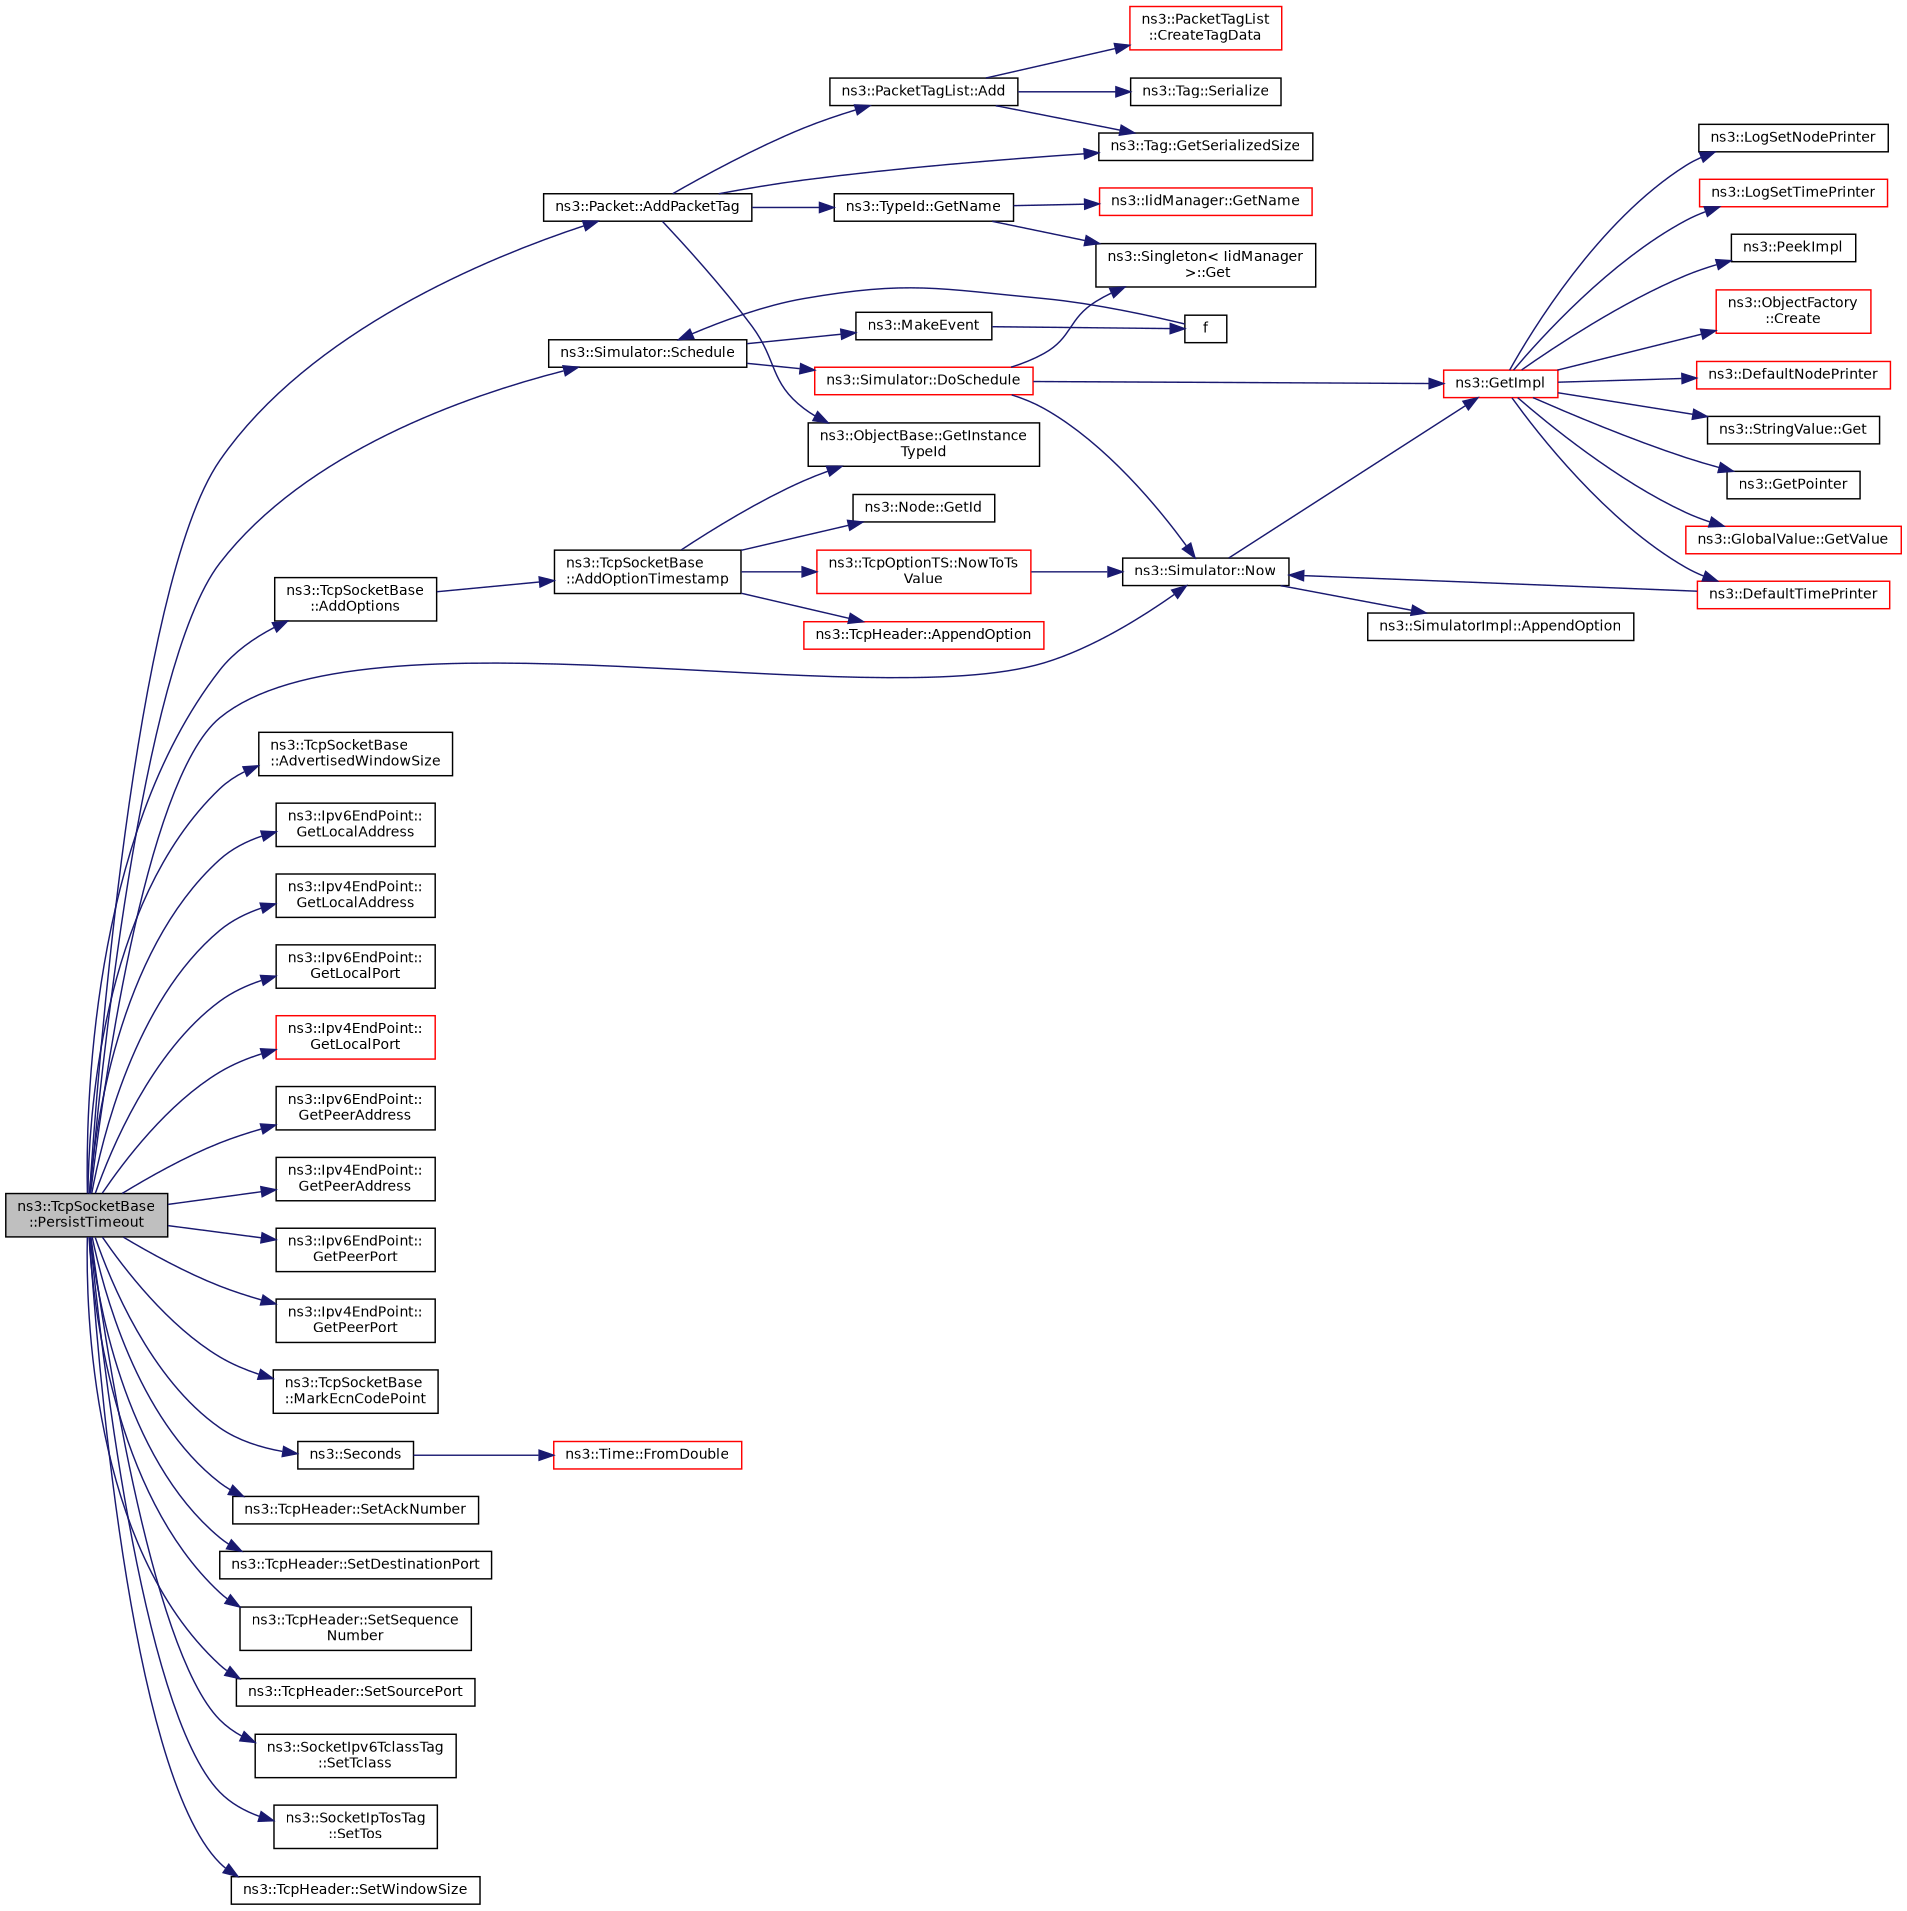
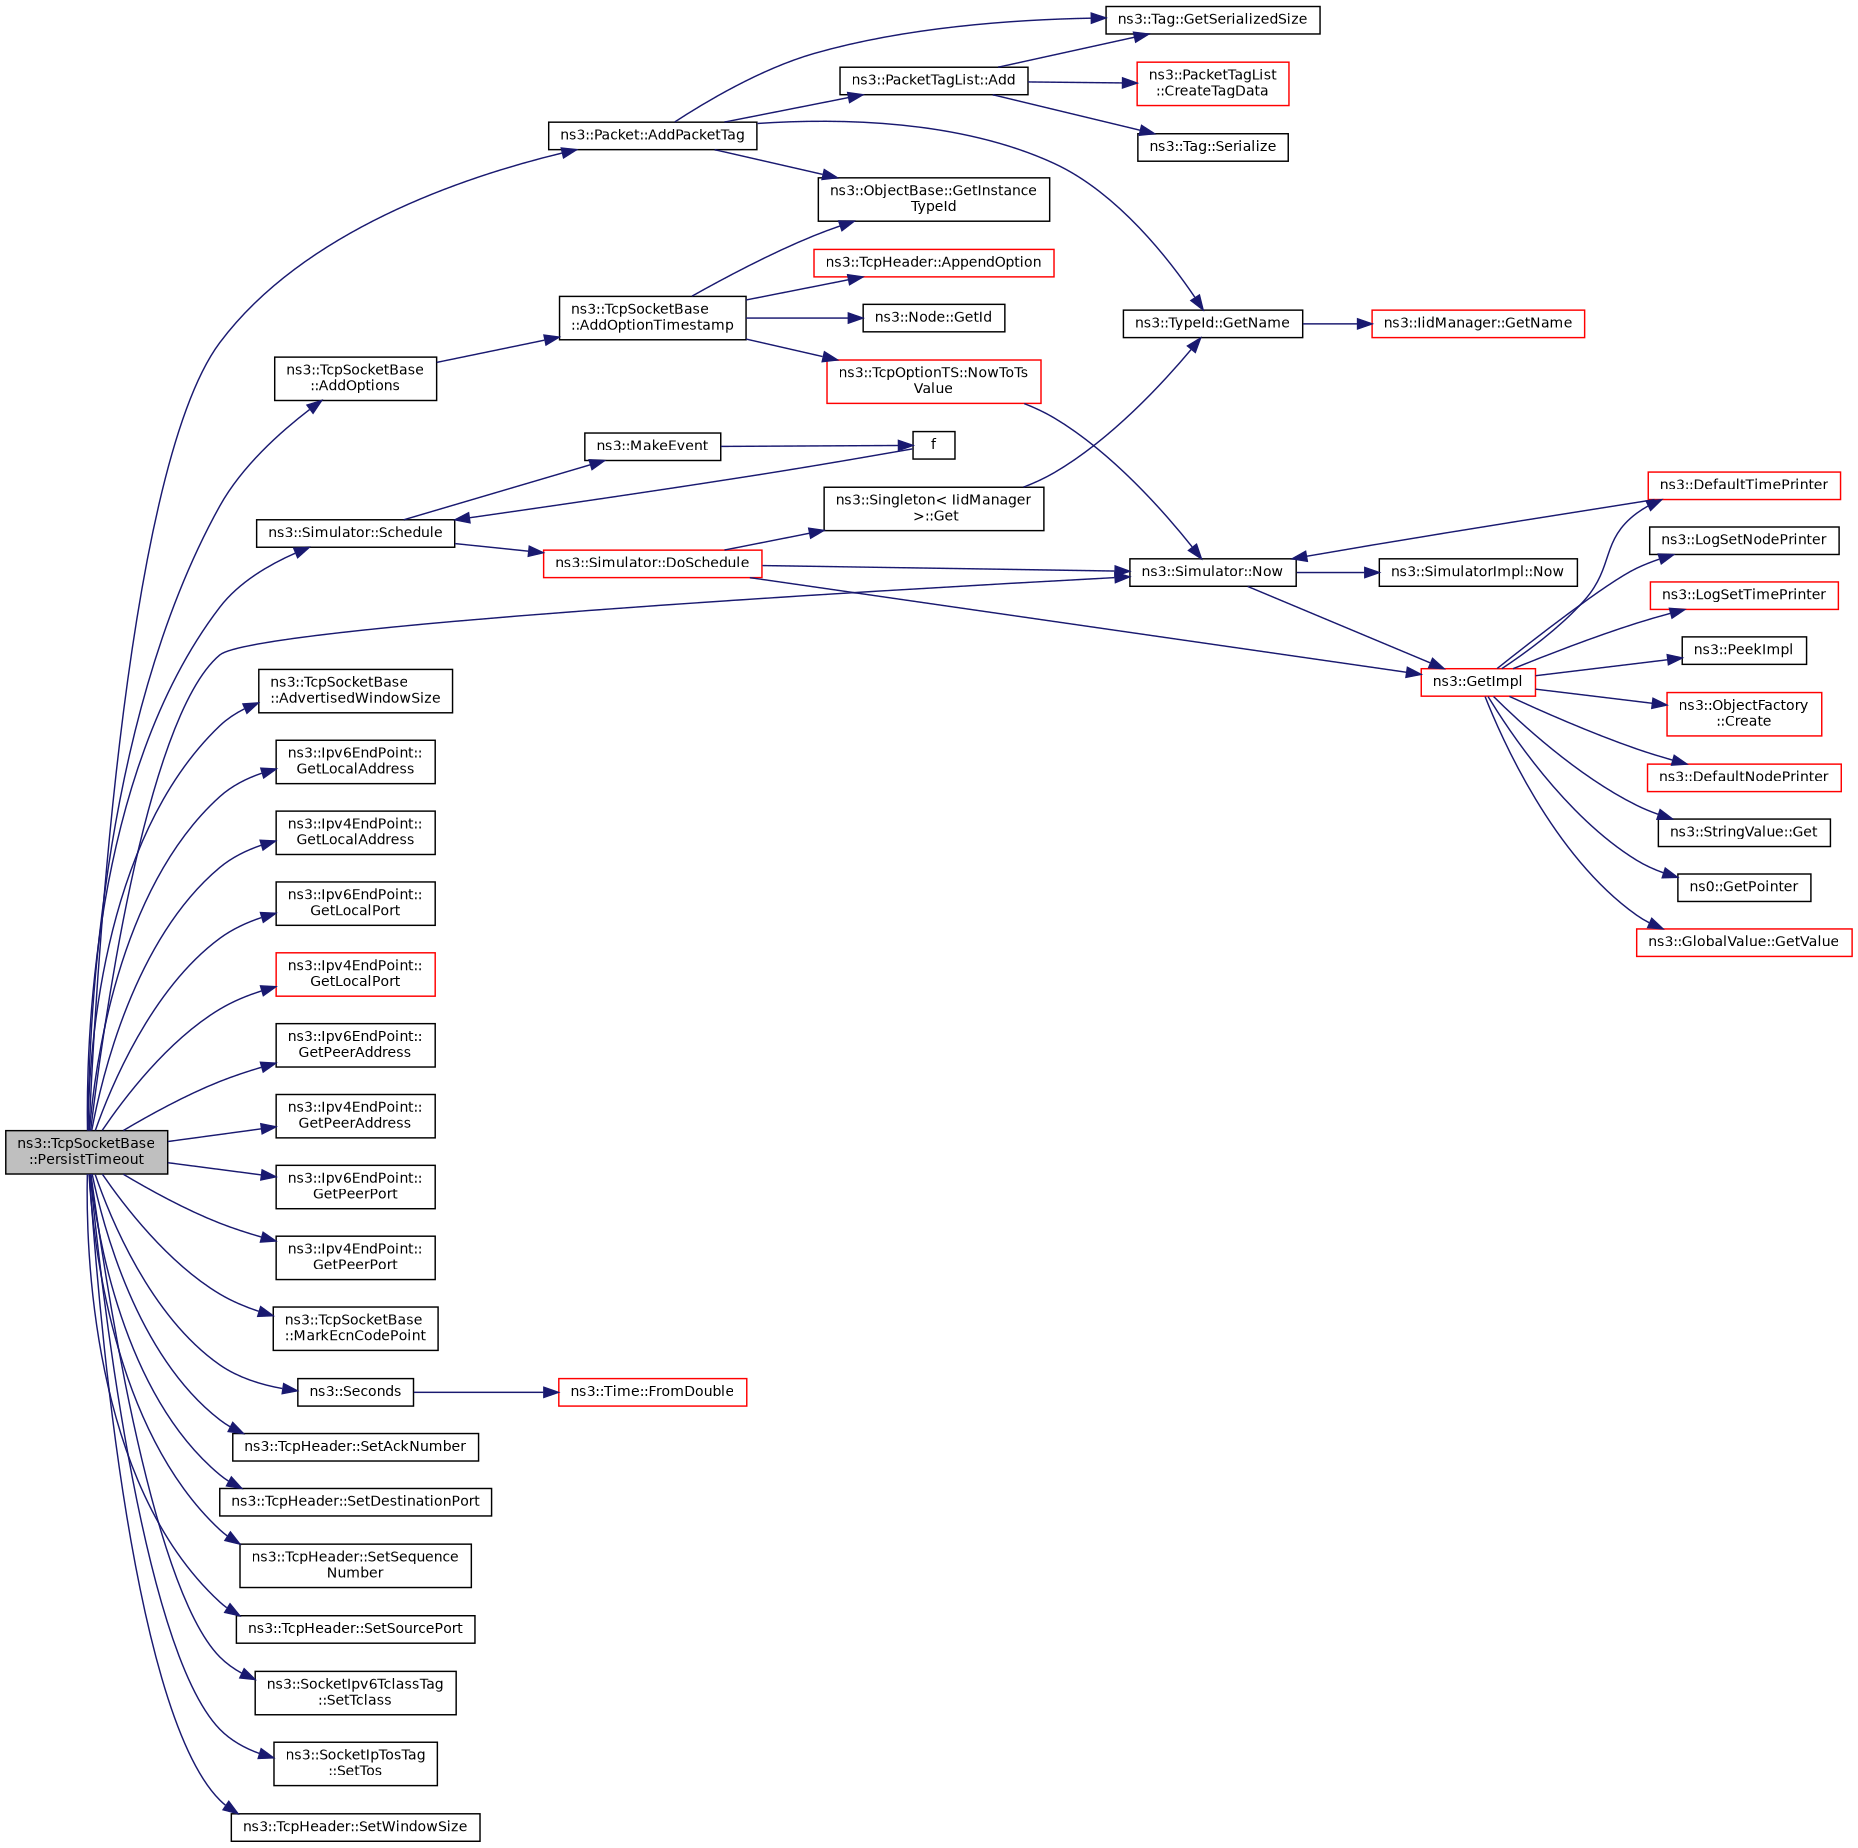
(1039, 231) -> (1115, 428)
(1794, 485) -> (1744, 888)
(1501, 627) -> (1478, 573)
